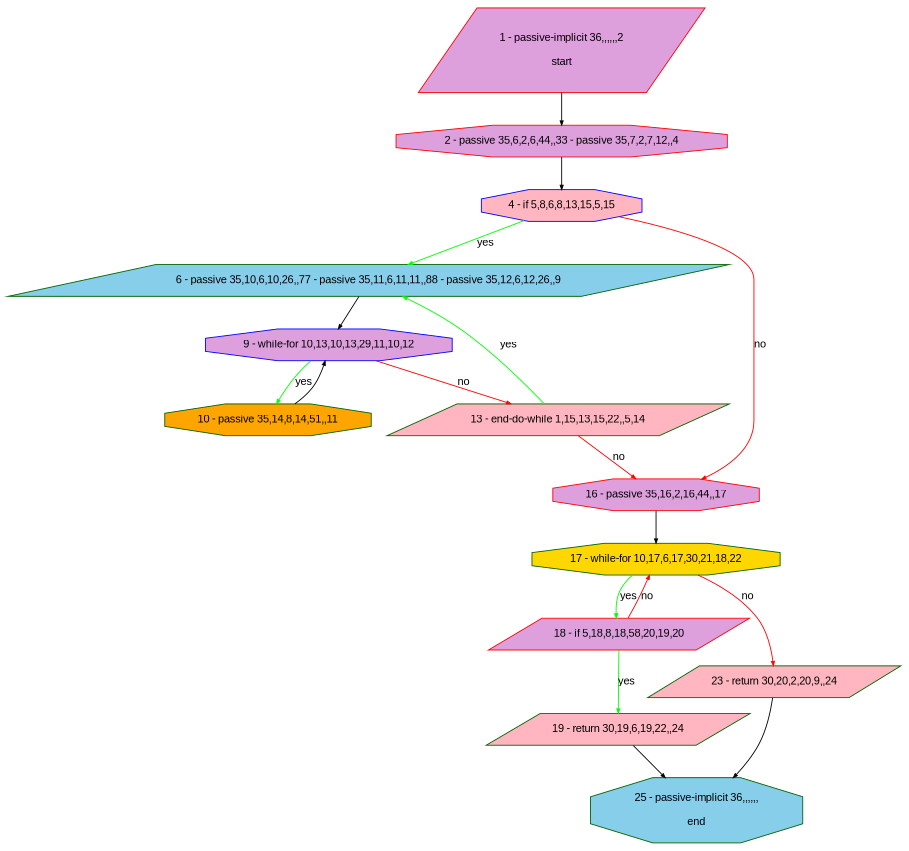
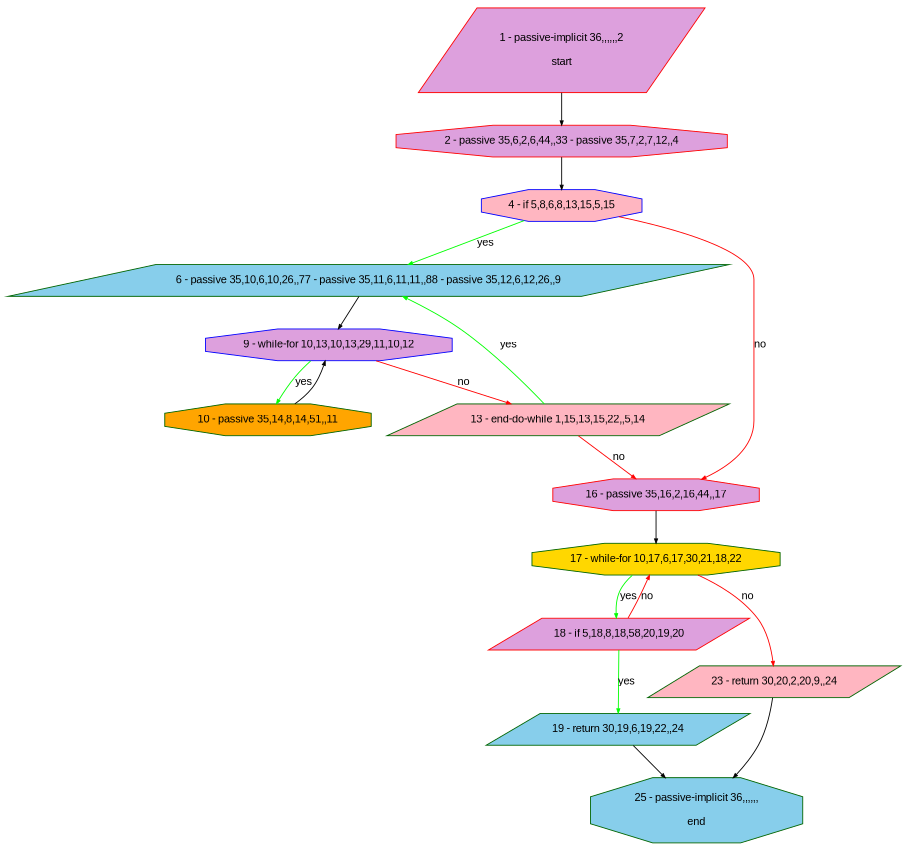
(618, 729) -> (618, 729)
